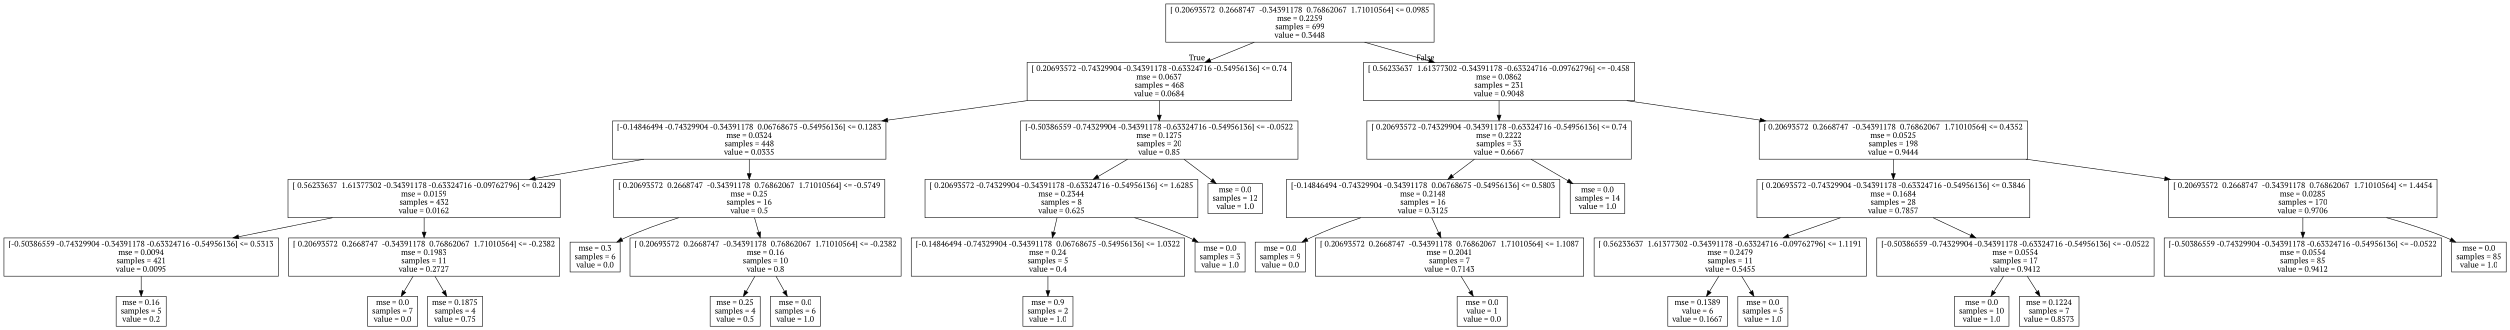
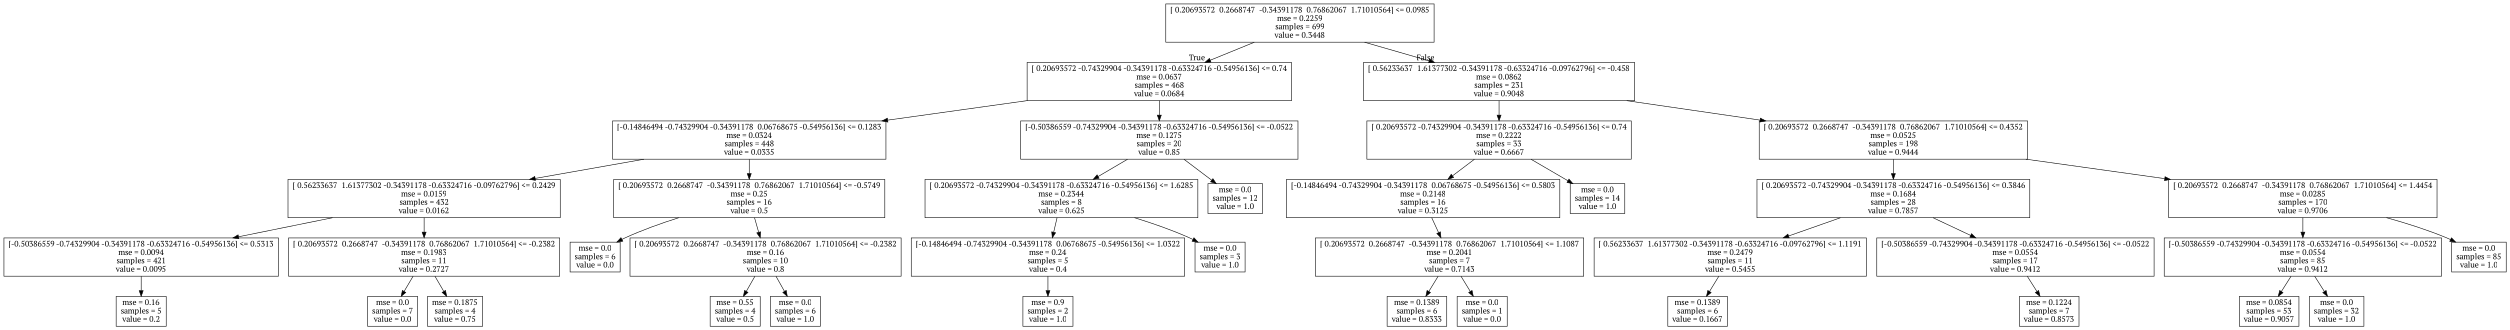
(595, 257) -> (595, 257)
(1280, 257) -> none
(735, 311) -> (735, 311)
none -> (1417, 311)
(1482, 311) -> (1482, 311)
(1698, 311) -> (1698, 311)
(1763, 311) -> none
(1982, 311) -> none
none -> (2269, 311)
none -> (2337, 311)
